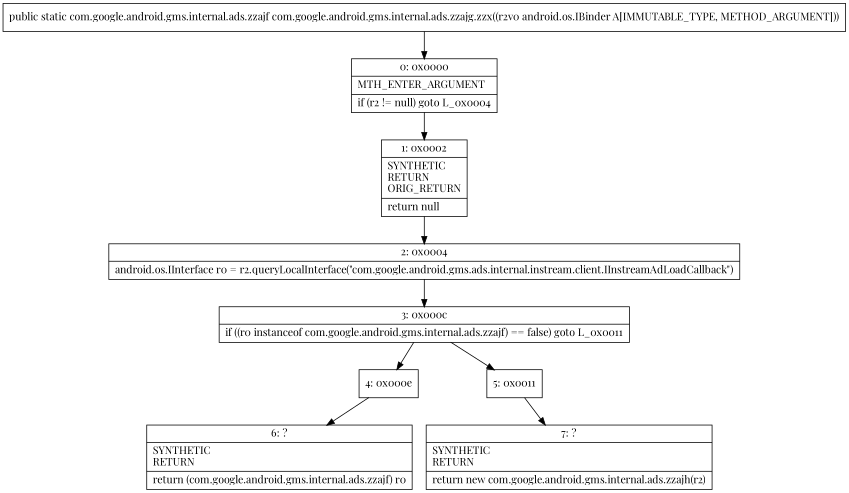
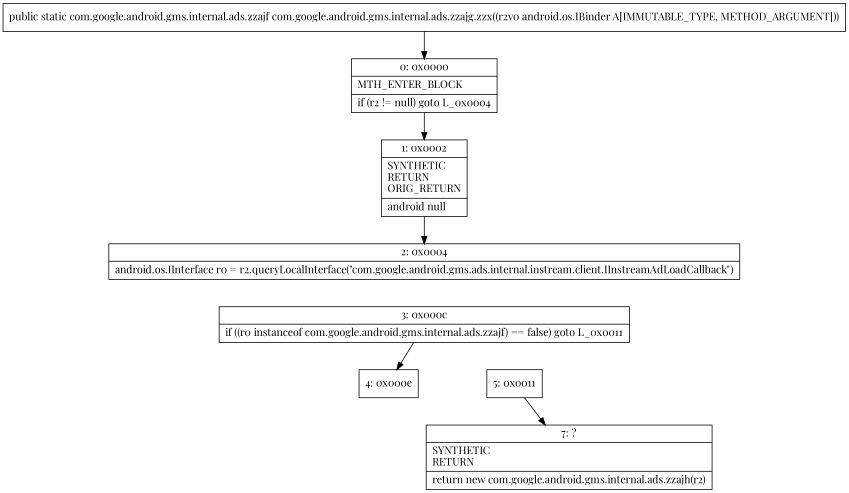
(422, 85) -> (410, 85)
(414, 207) -> (417, 207)
(424, 289) -> none
(469, 354) -> none
(279, 457) -> none
